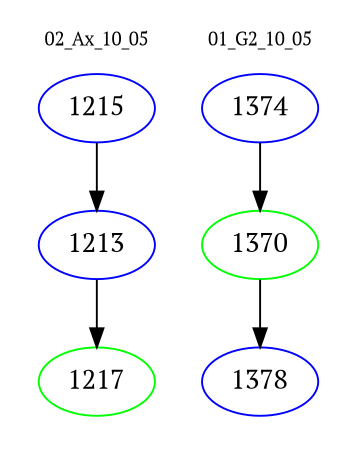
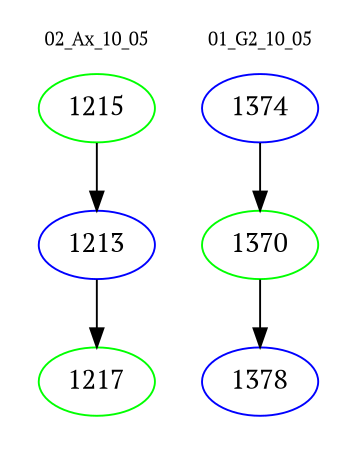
(97, 108) -> (97, 108)
